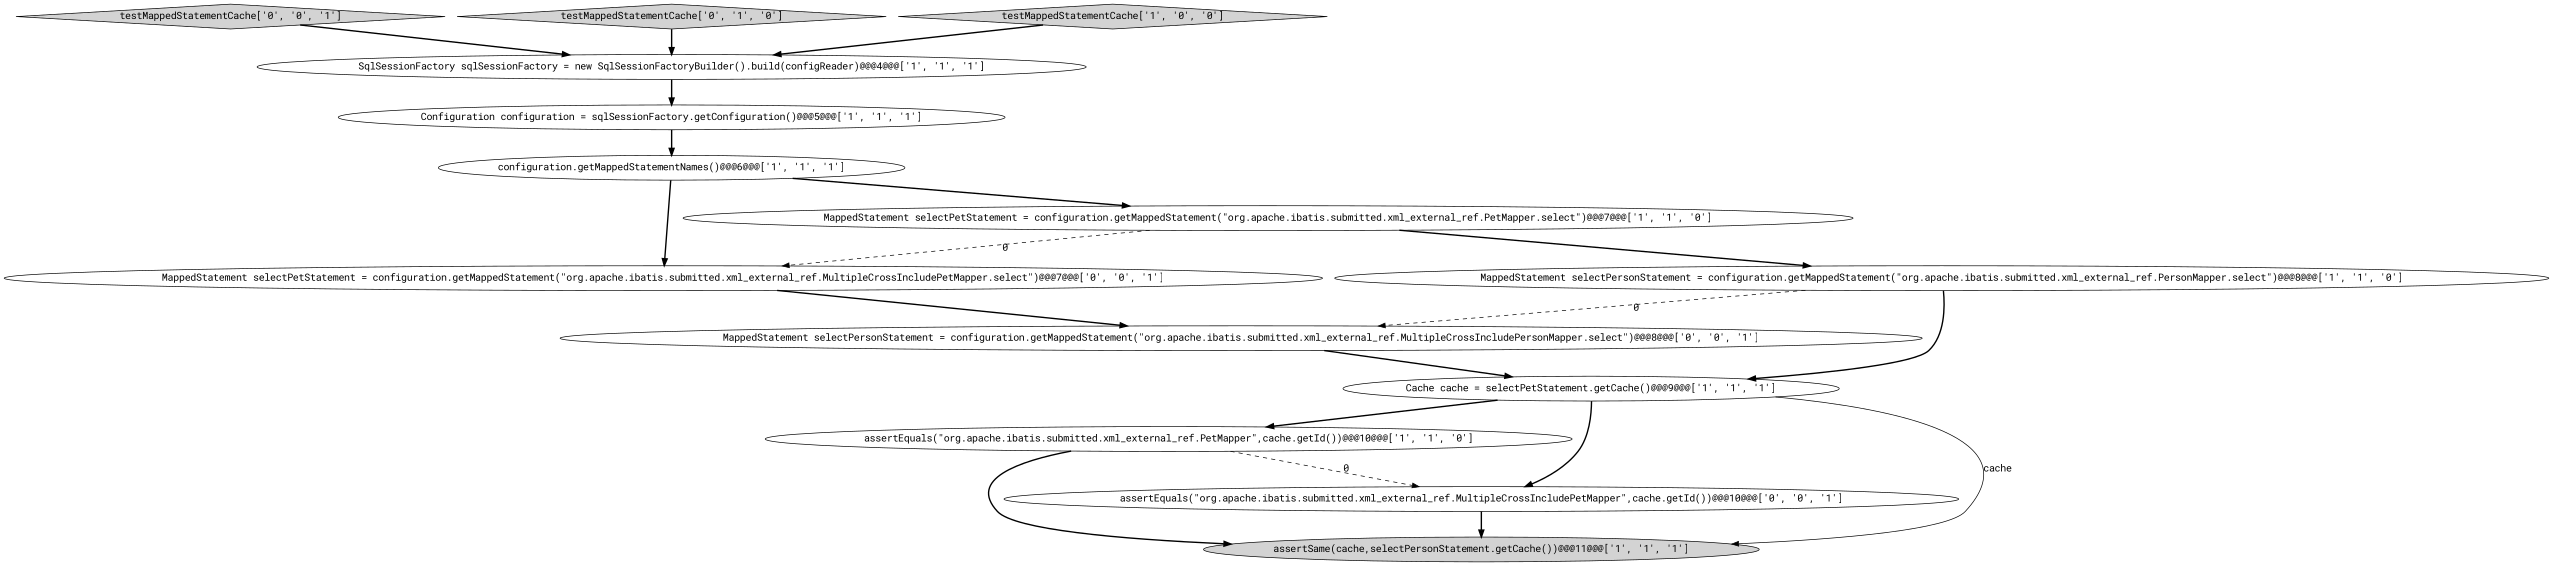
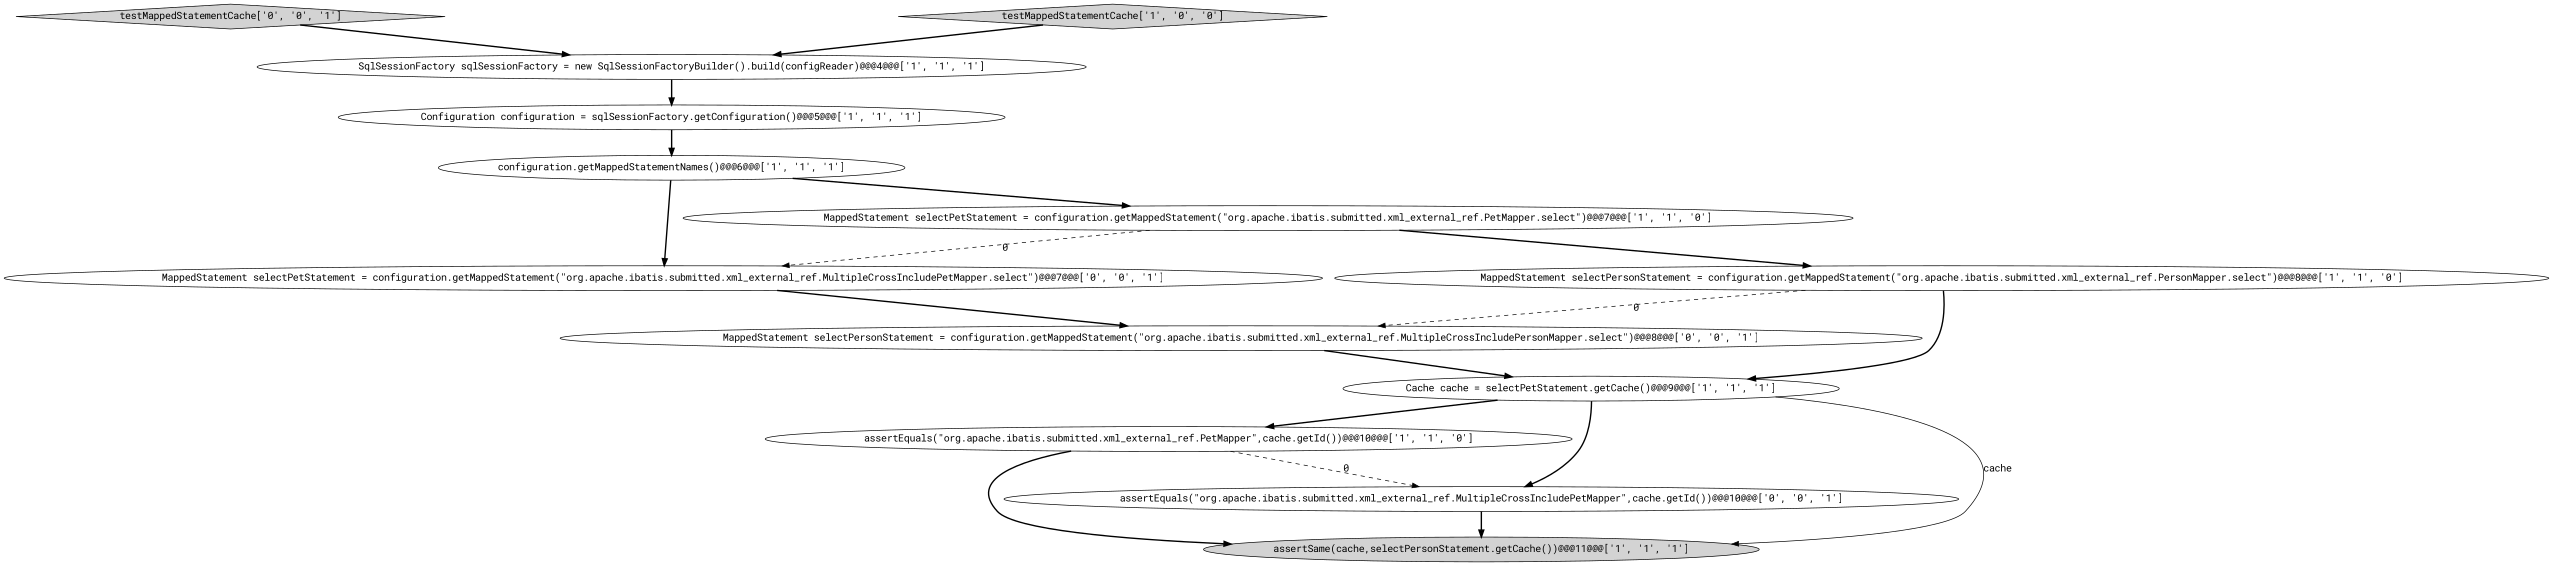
(672, 17) -> none
